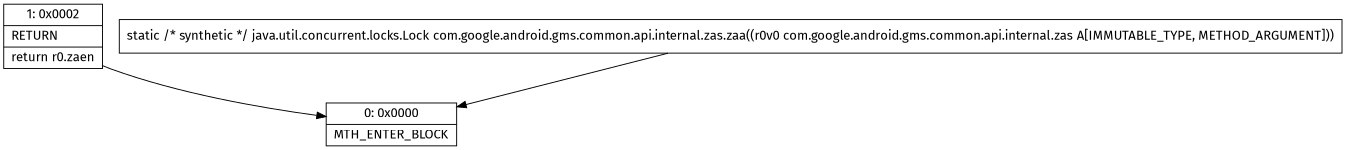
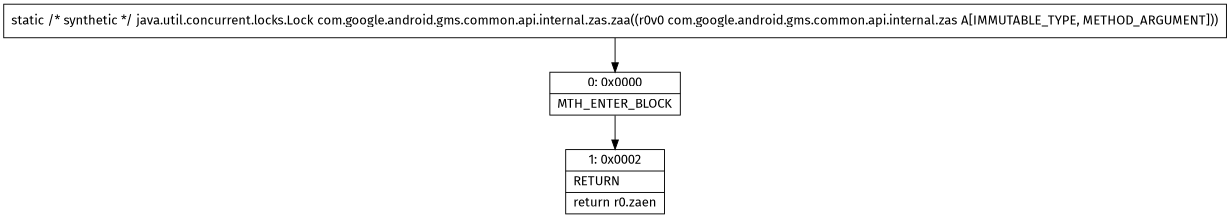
(208, 96) -> (615, 128)
